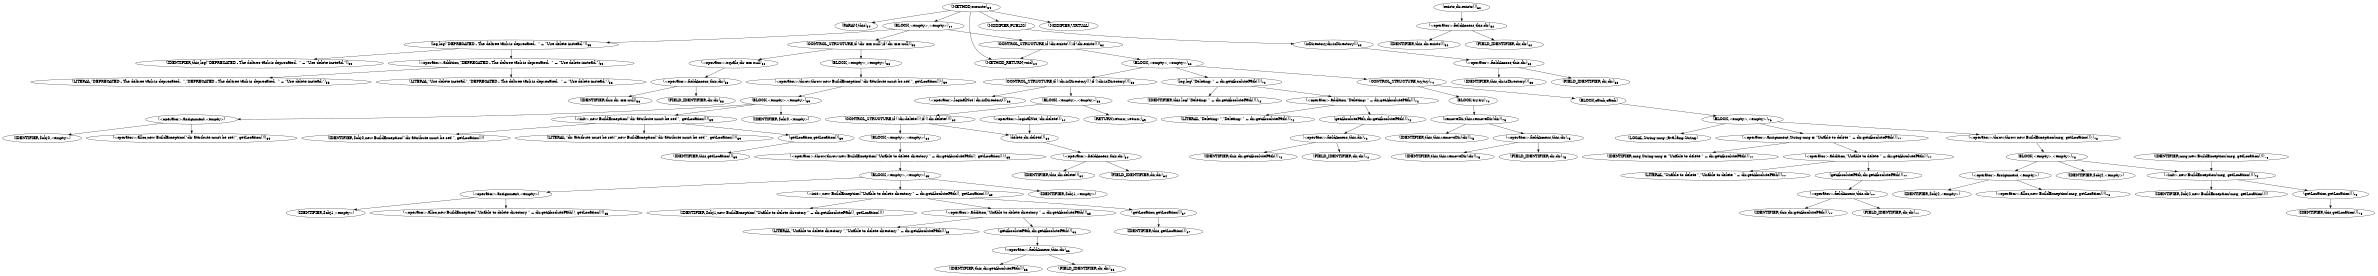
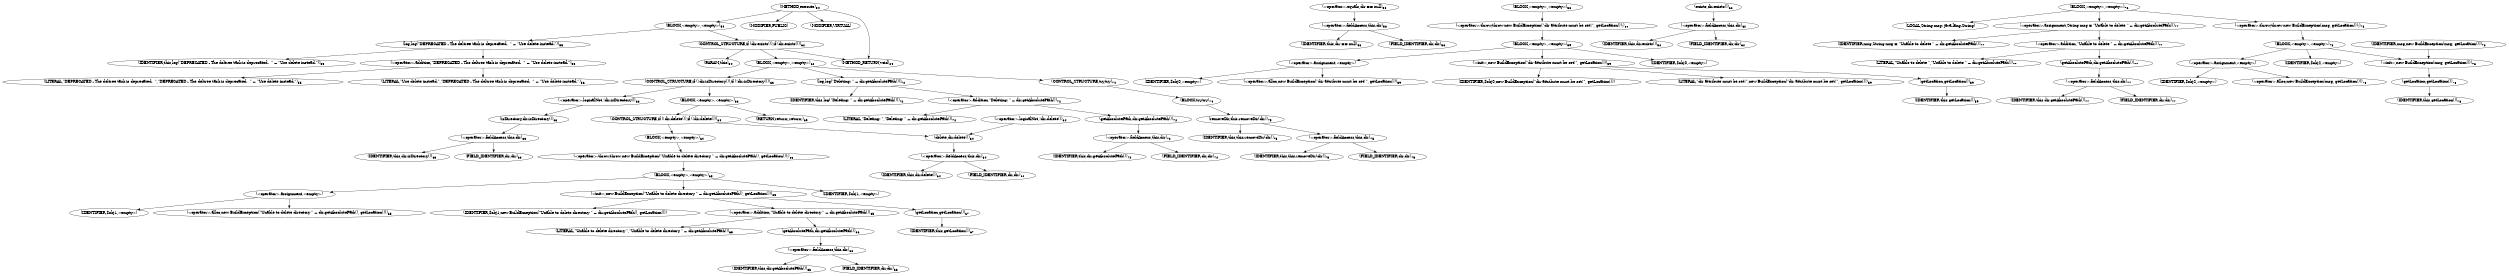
(912, 16) -> (736, 54)
(1158, 39) -> (565, 110)
(861, 45) -> none
(1598, 101) -> none
(2211, 194) -> none
